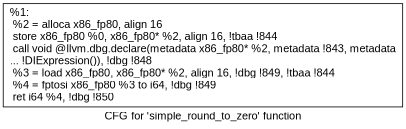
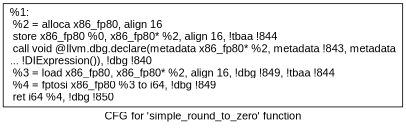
(81, 61) -> (81, 61)
